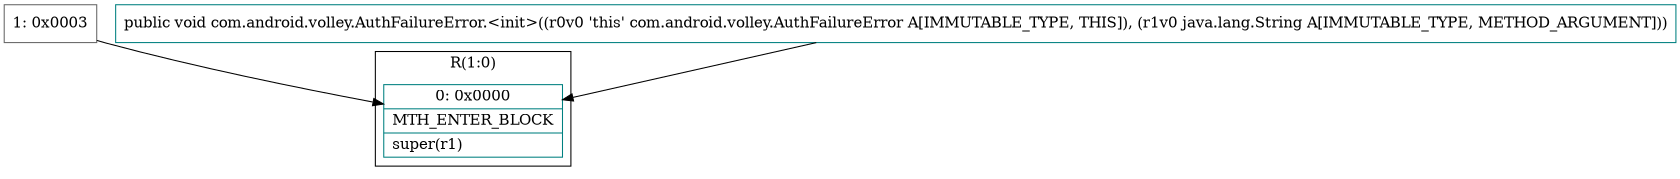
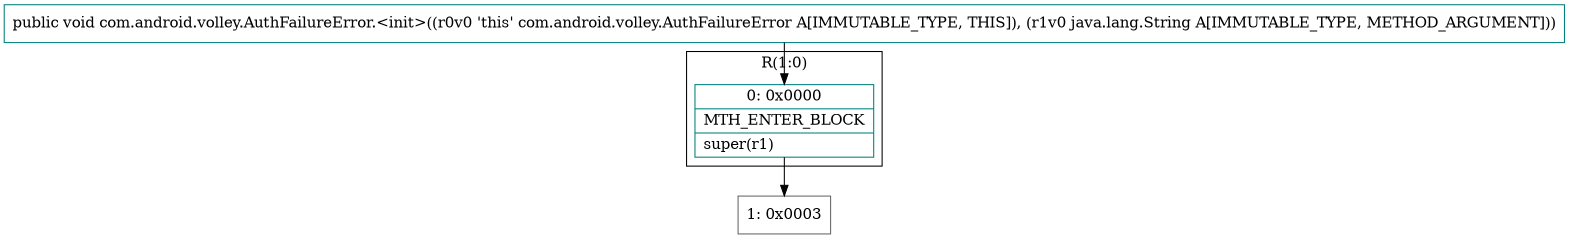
(234, 74) -> (784, 173)
